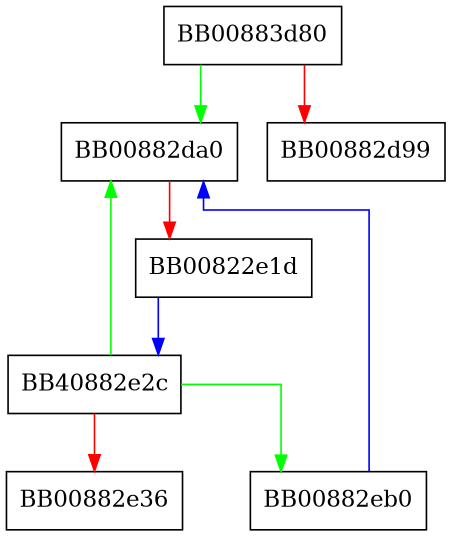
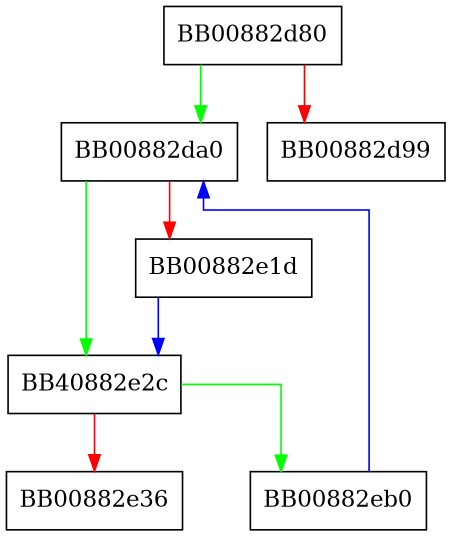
(253, 36) -> (253, 36)
(224, 268) -> (224, 268)
(111, 276) -> (86, 260)
